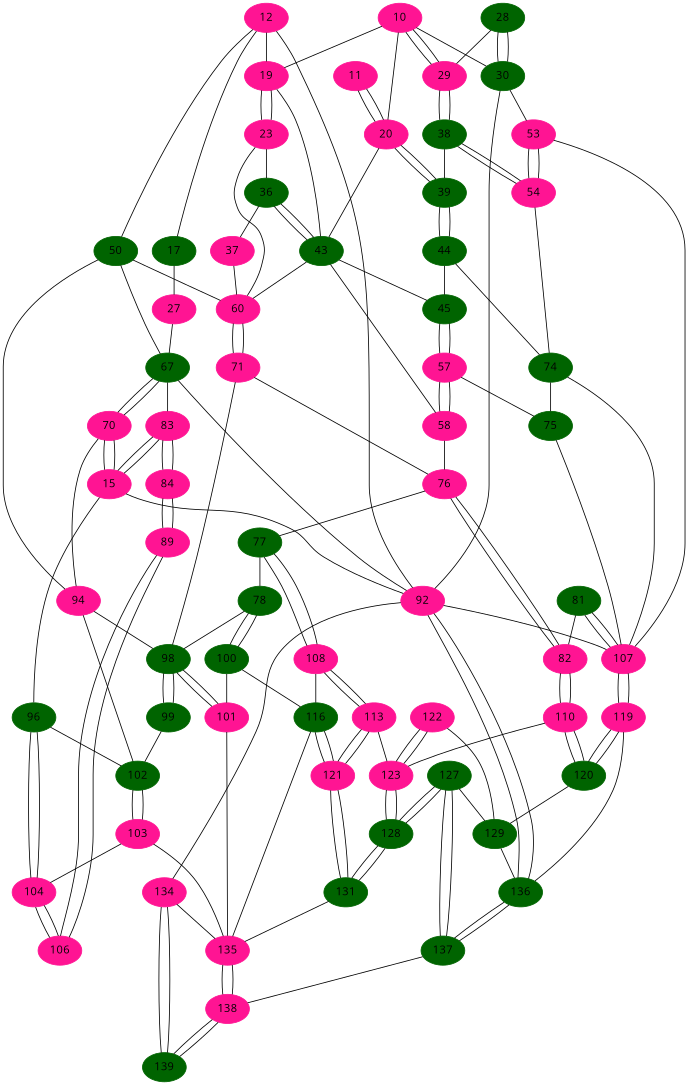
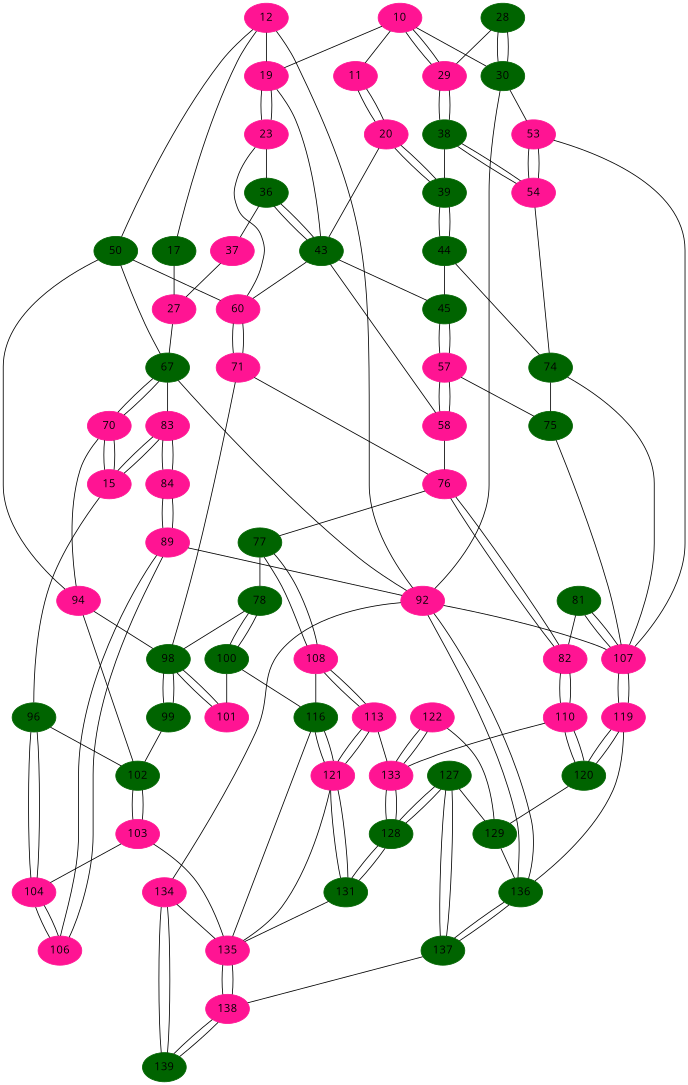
(393, 76) -> (378, 47)
(235, 280) -> (203, 280)
(273, 521) -> (295, 572)
(391, 776) -> (391, 776)
(227, 834) -> (301, 874)
